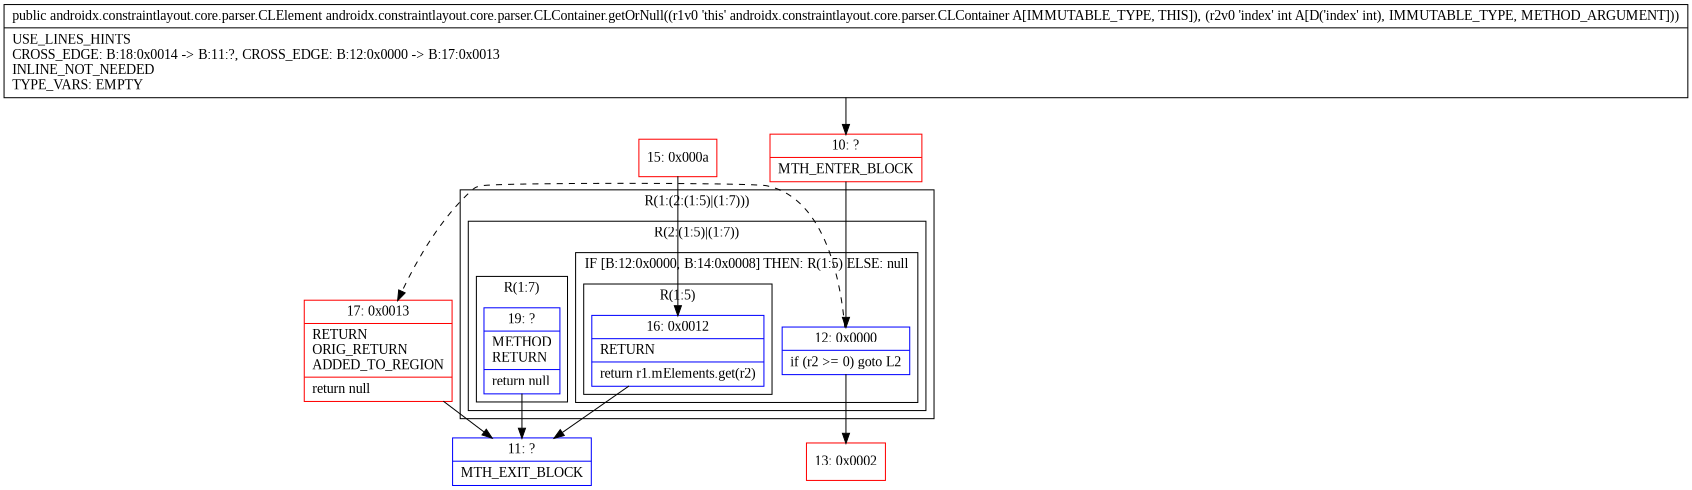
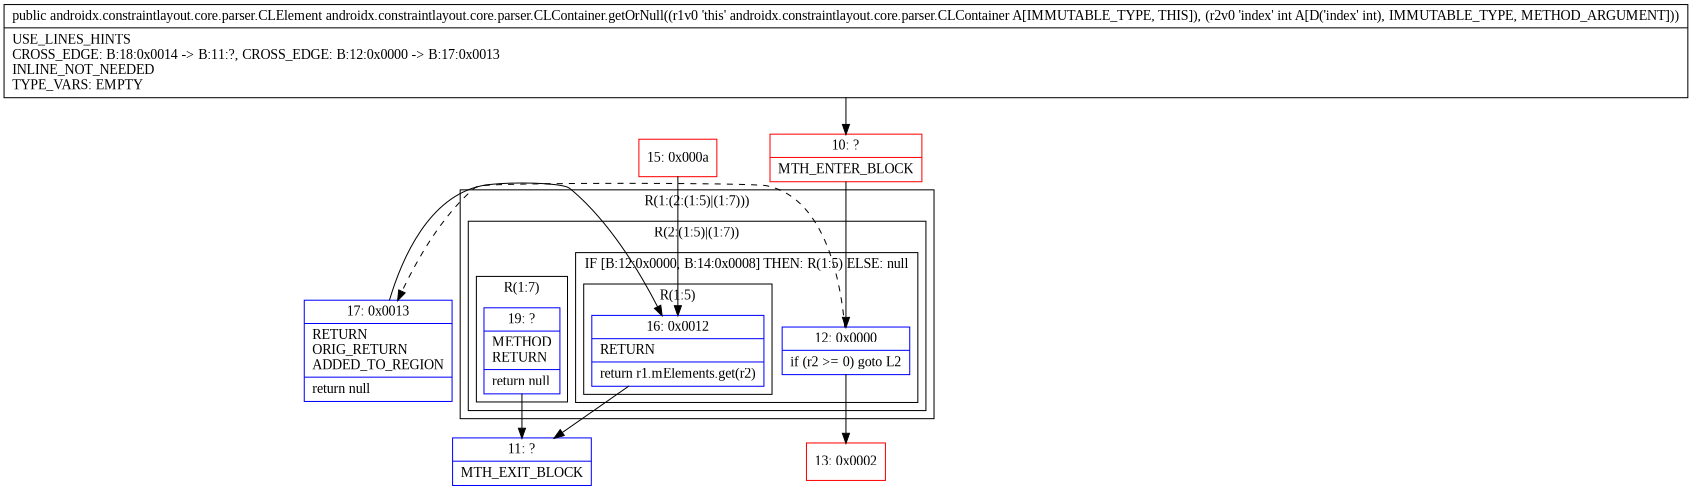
(378, 351) -> (378, 351)
(453, 409) -> (578, 196)
